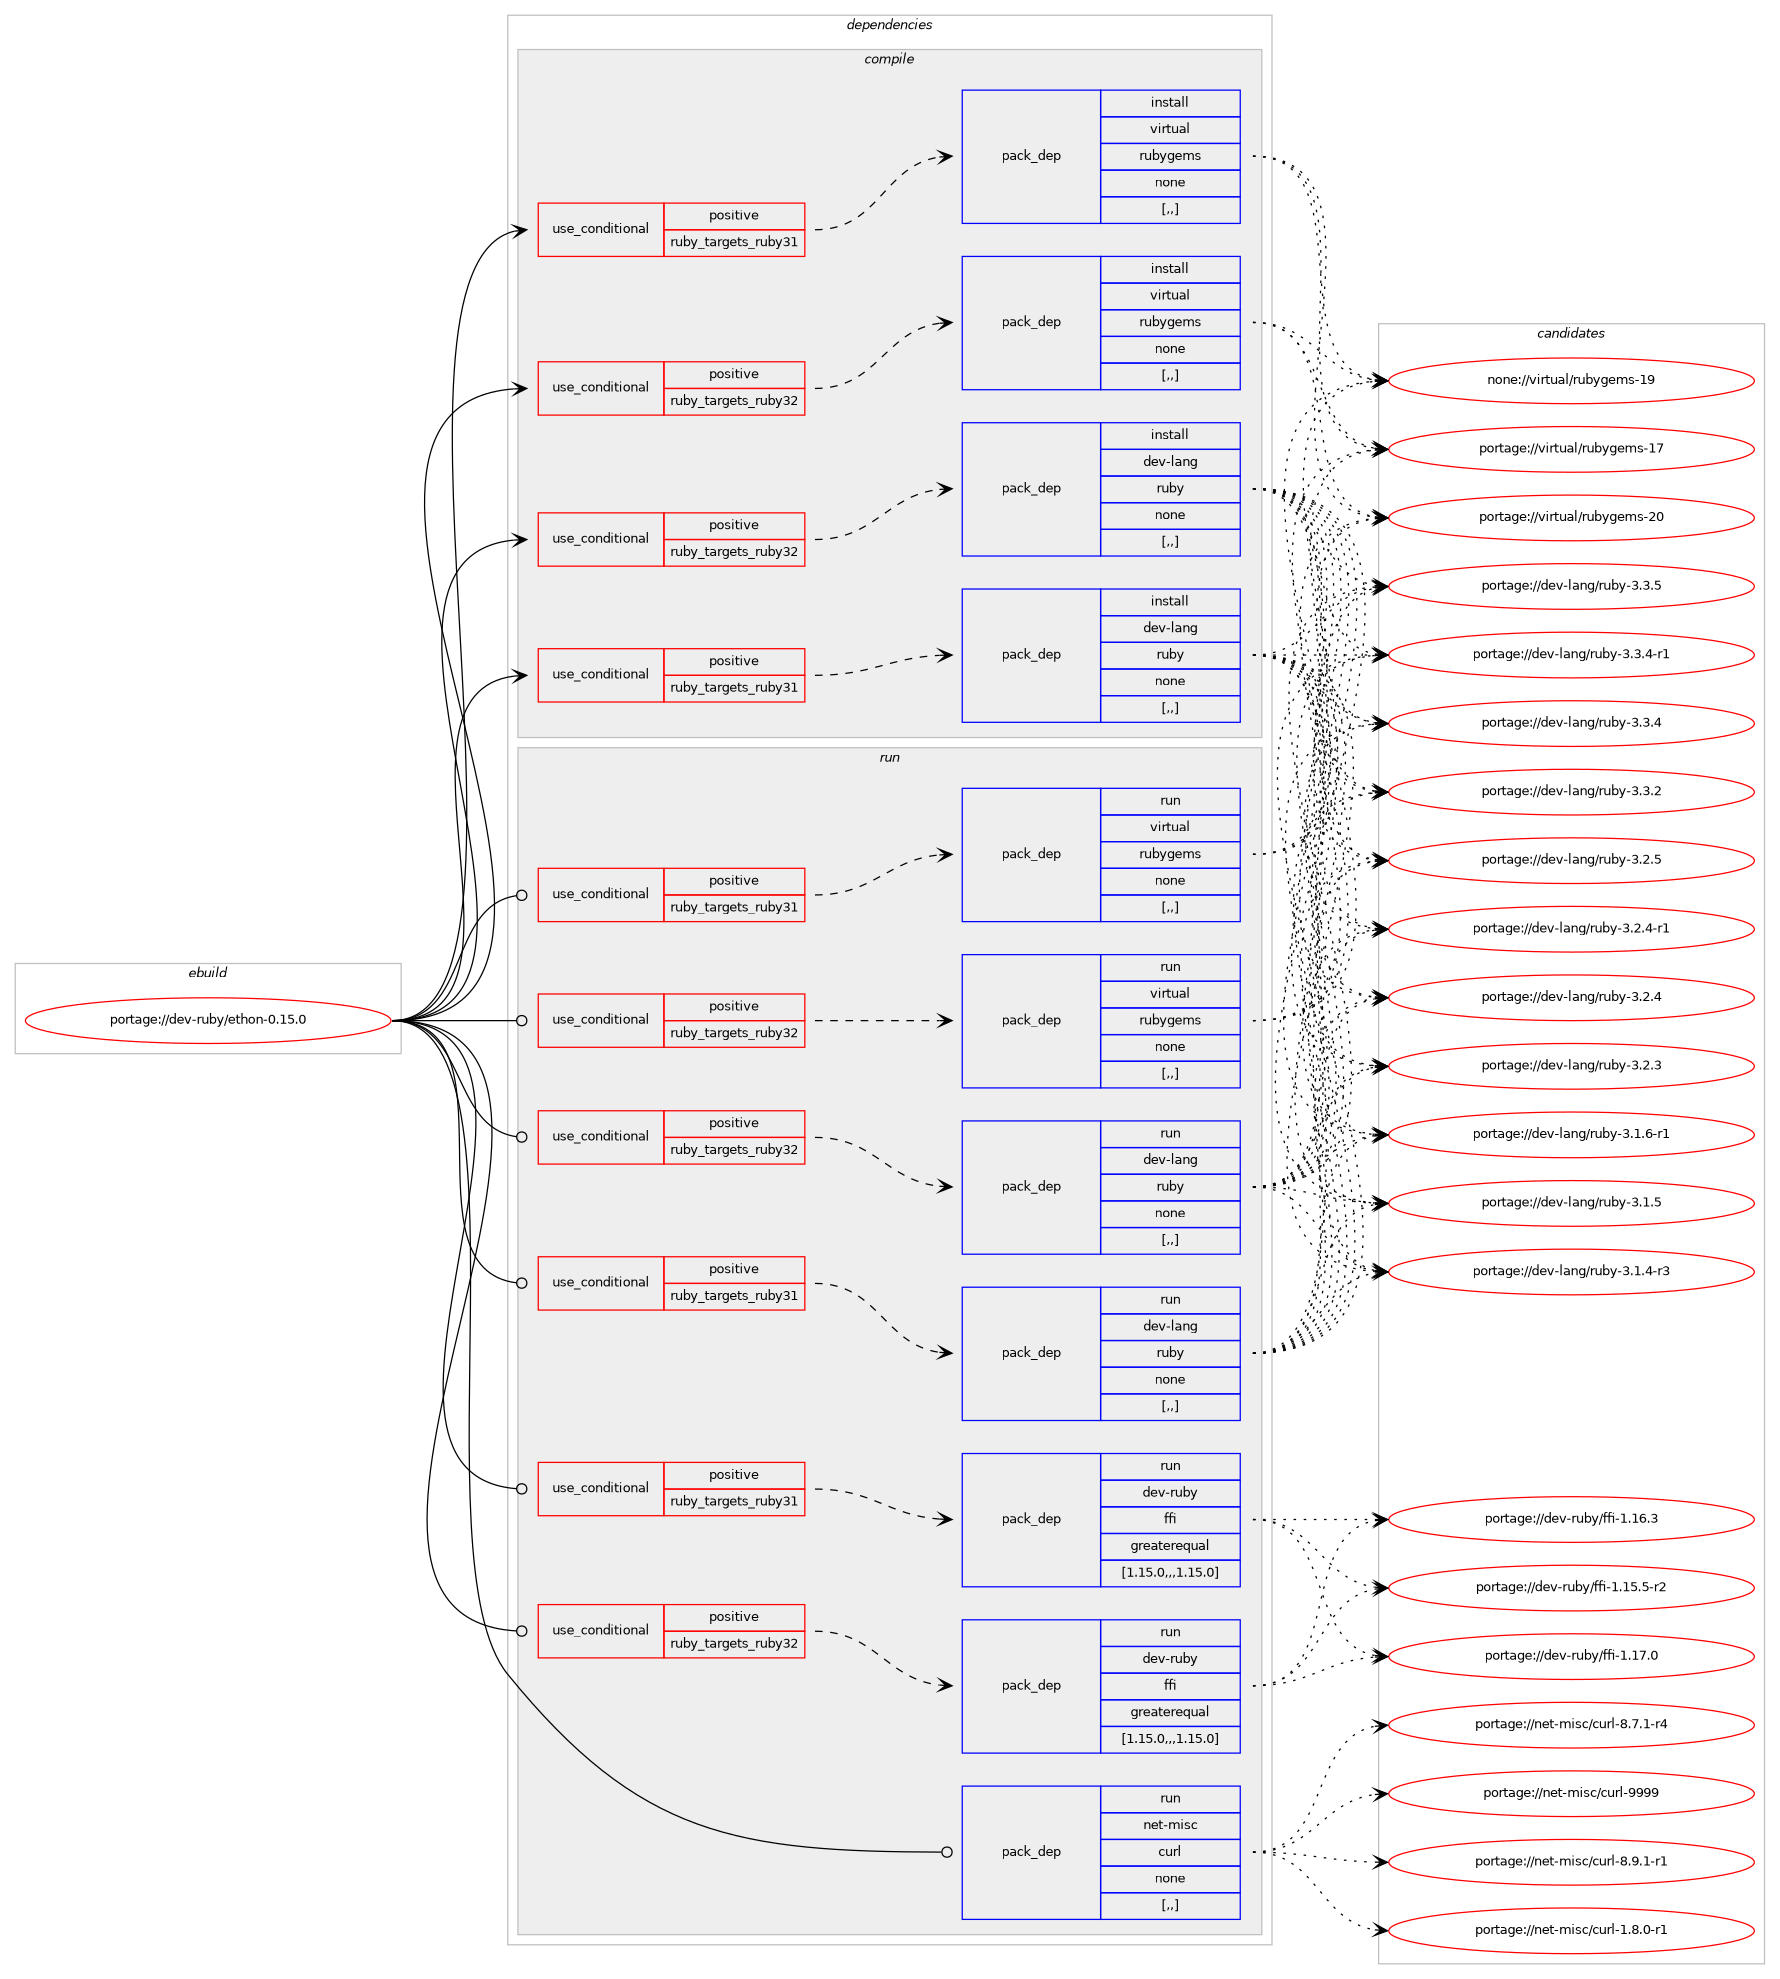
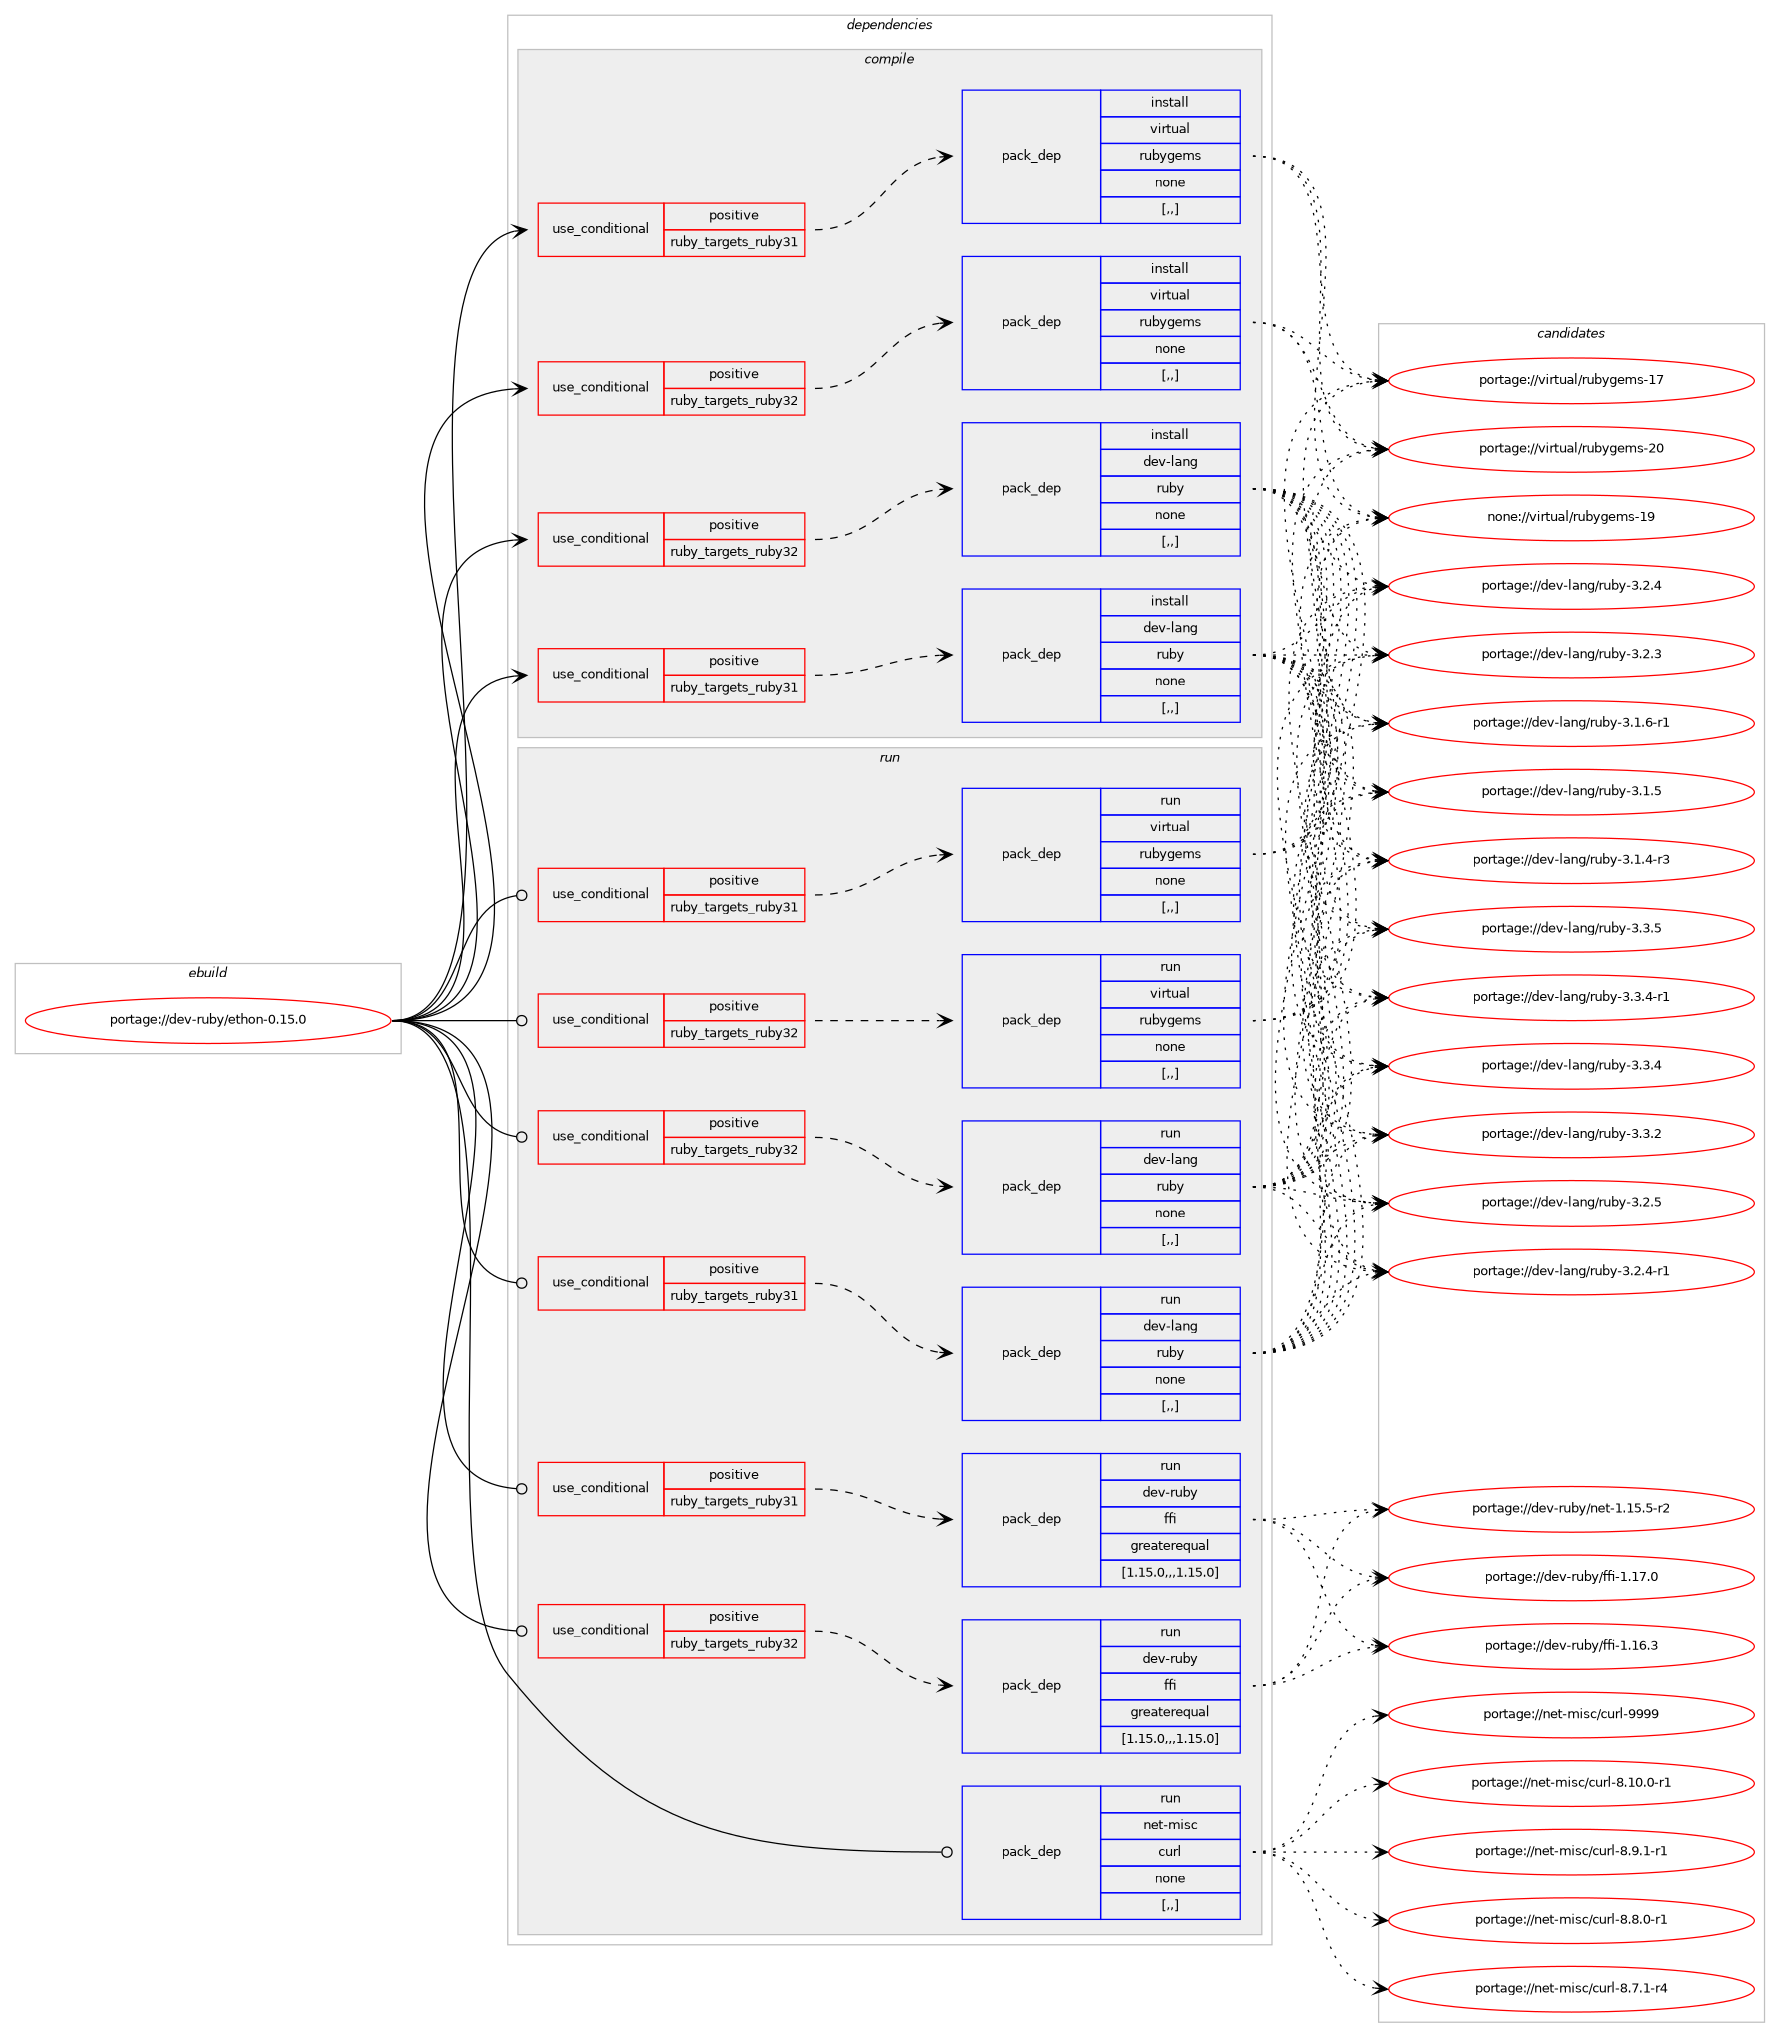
(1572, 1588) -> (1572, 1509)
none -> (1572, 1784)
(1572, 1931) -> (1572, 1921)
